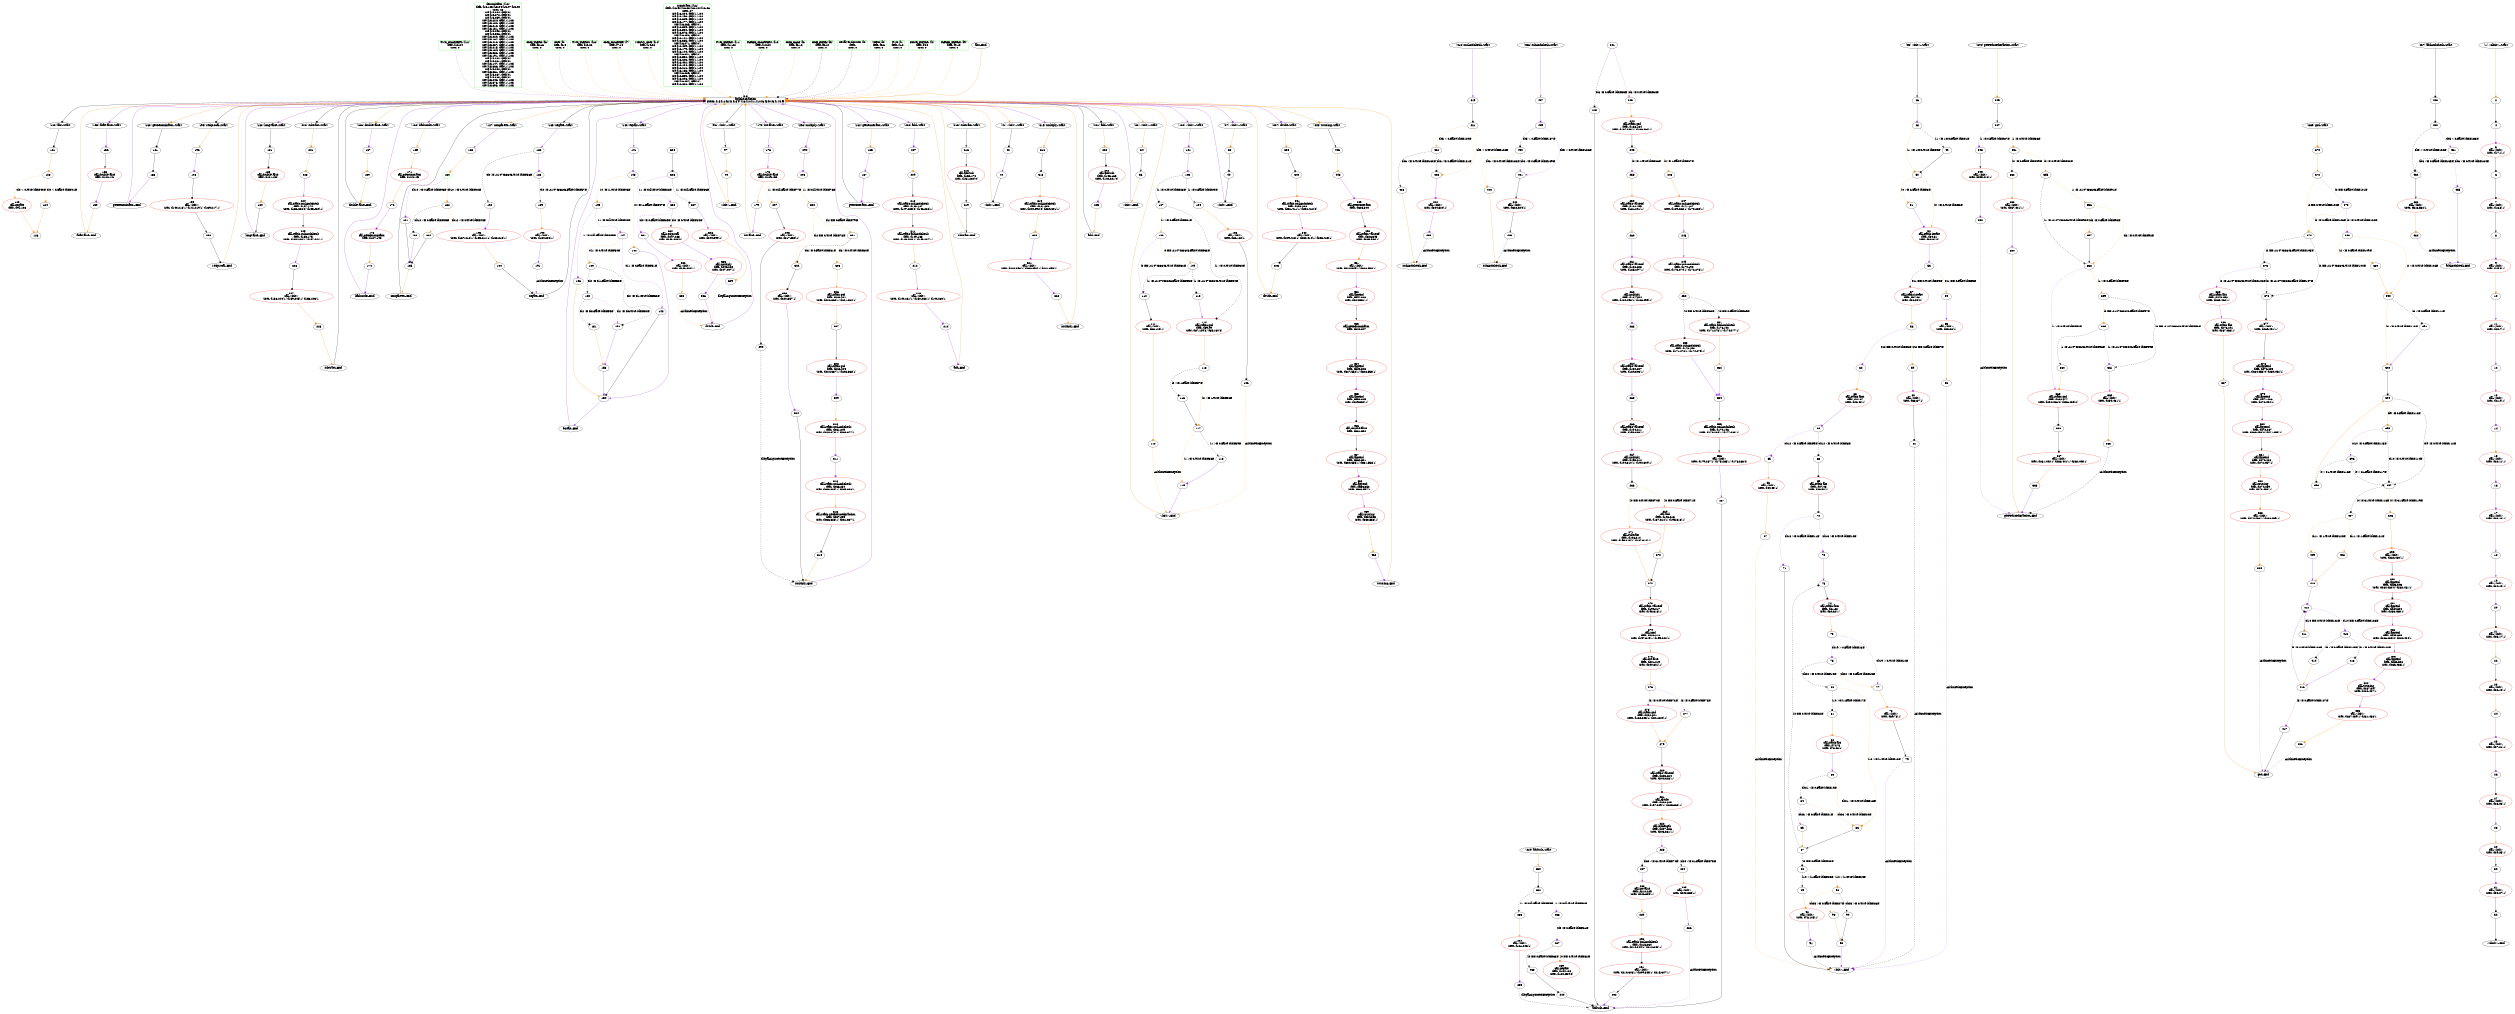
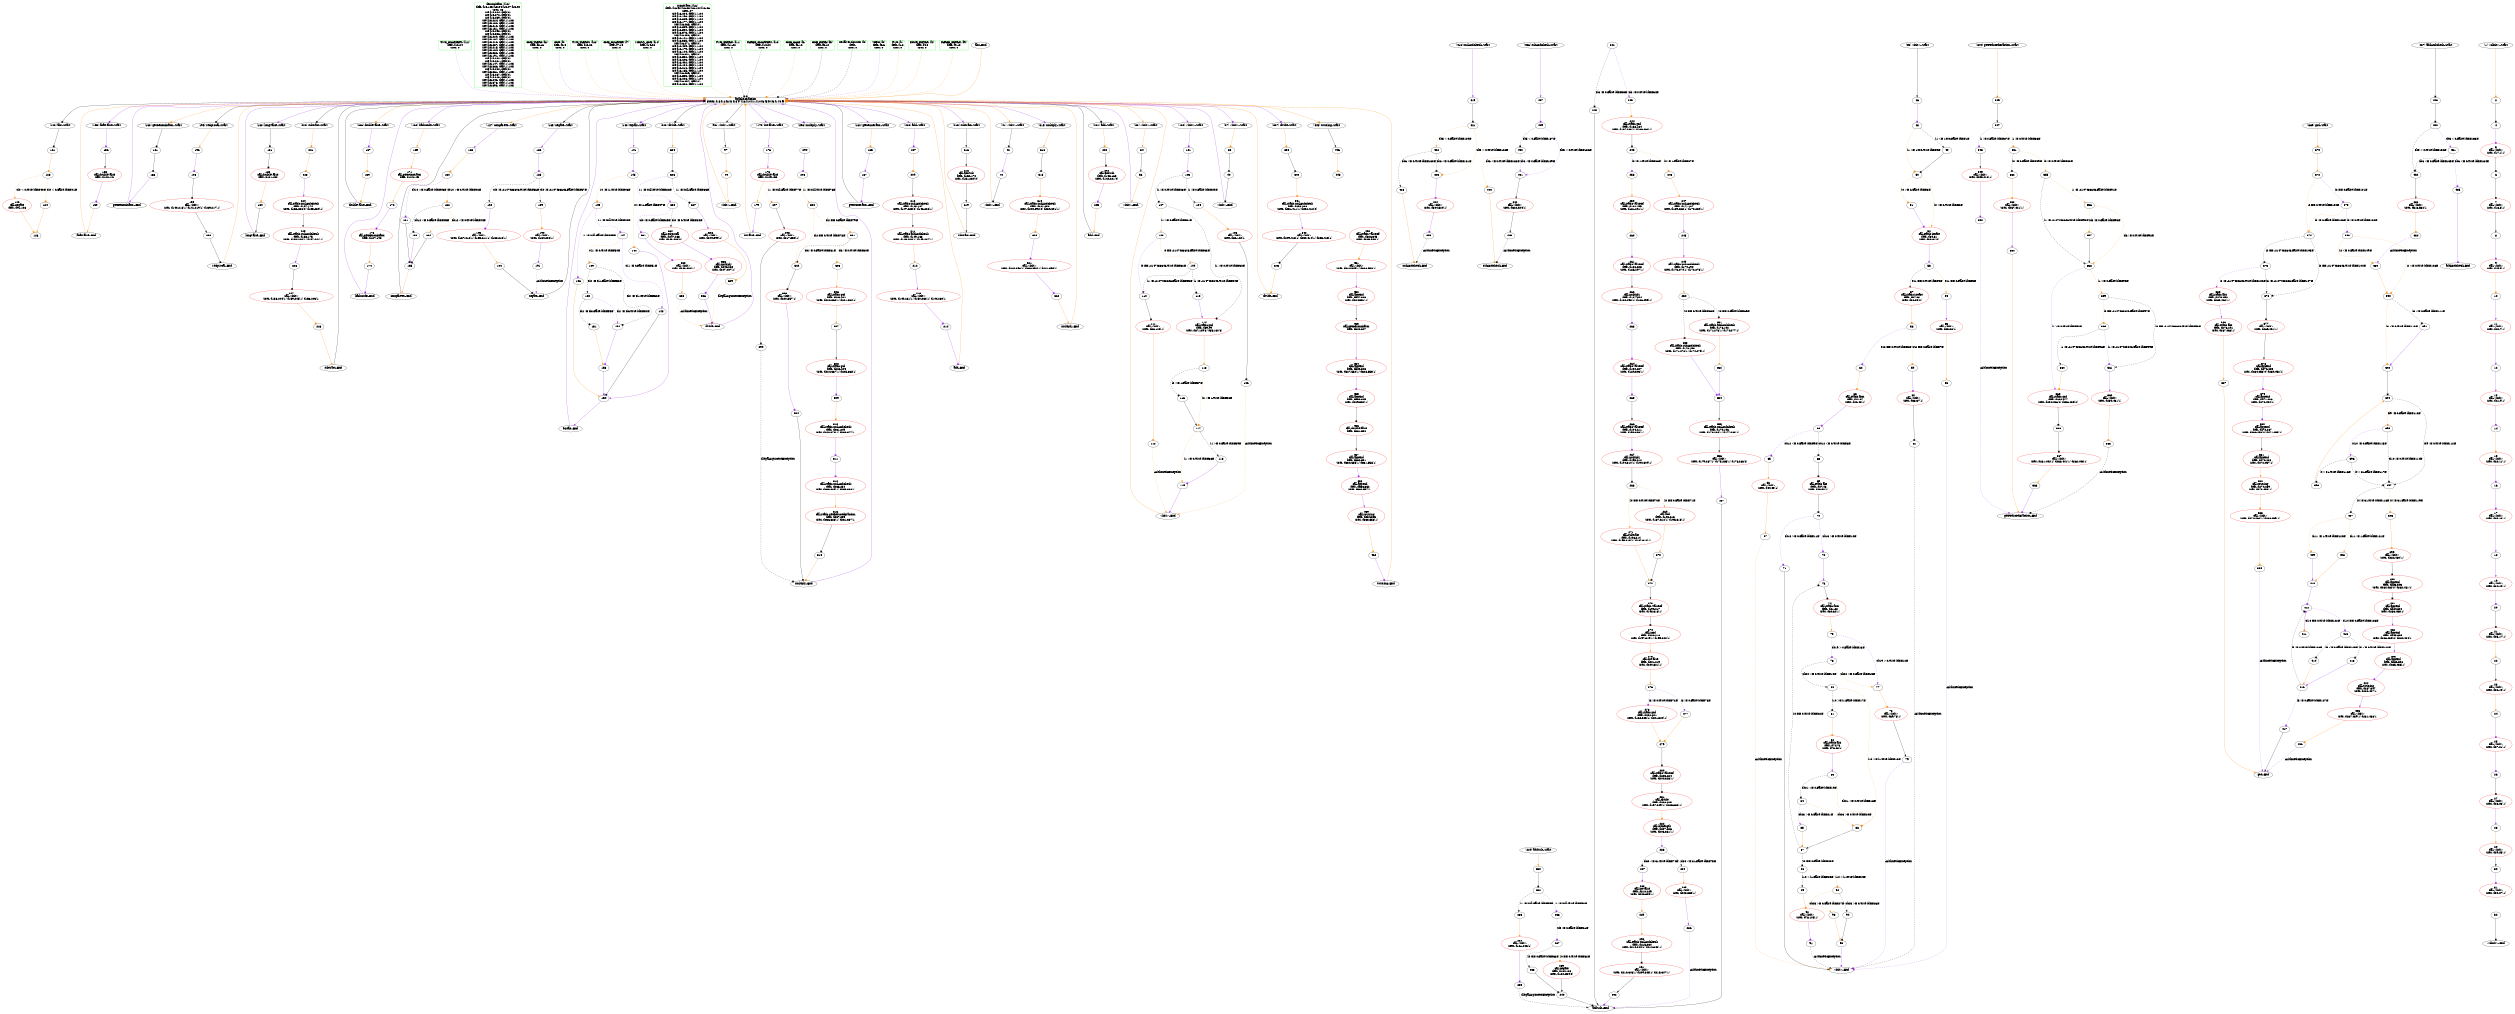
none -> (672, 126)
(808, 137) -> none
(492, 162) -> (509, 184)
(447, 175) -> (447, 175)
(1359, 205) -> none
(2430, 255) -> (2392, 246)
(2496, 904) -> none
none -> (1562, 984)
